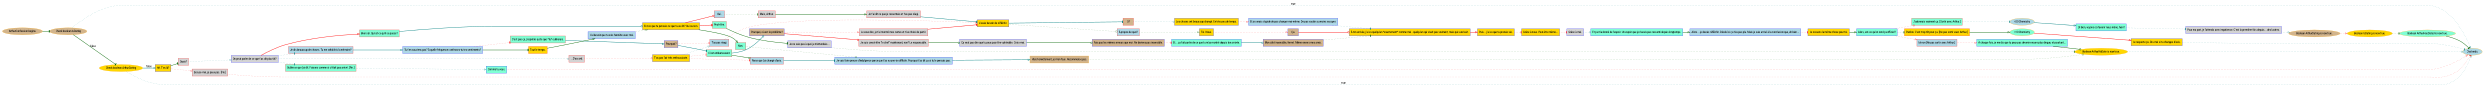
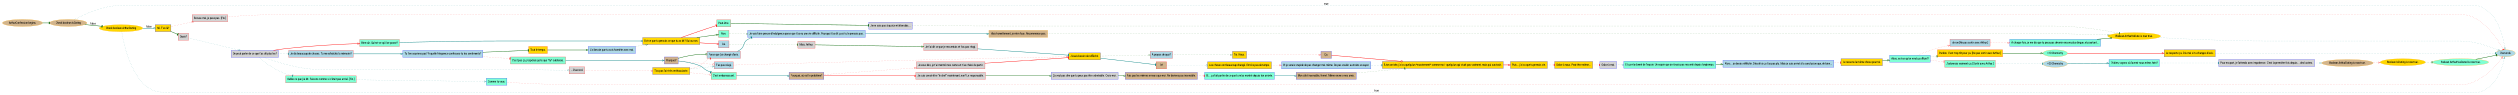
(740, 57) -> (692, 55)
(255, 59) -> (255, 54)
